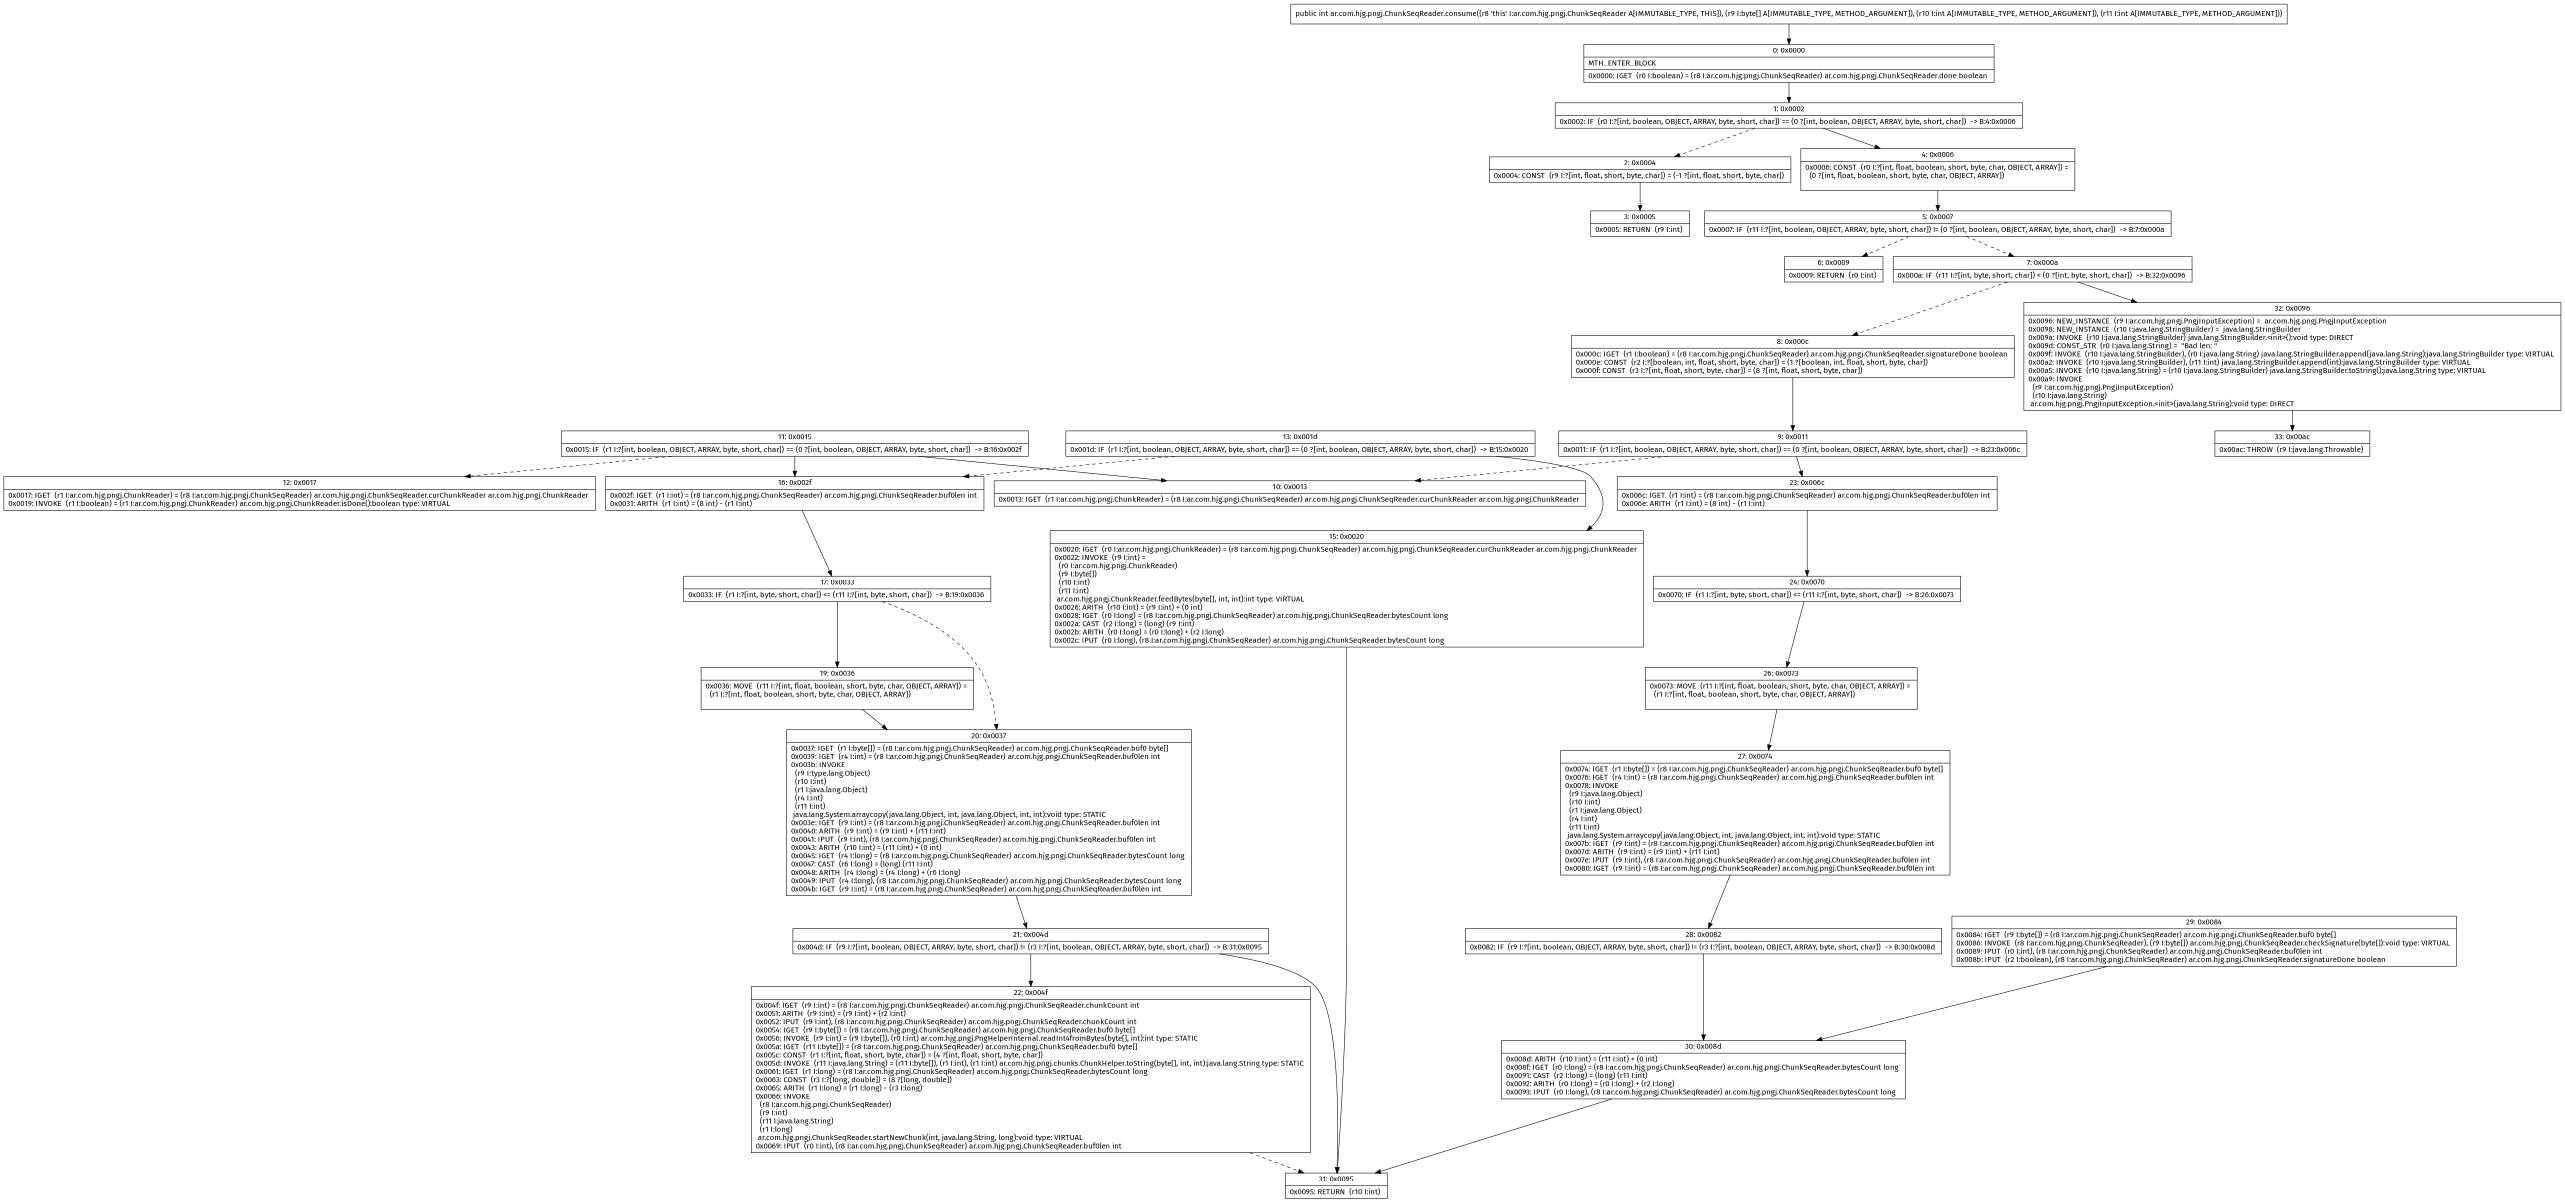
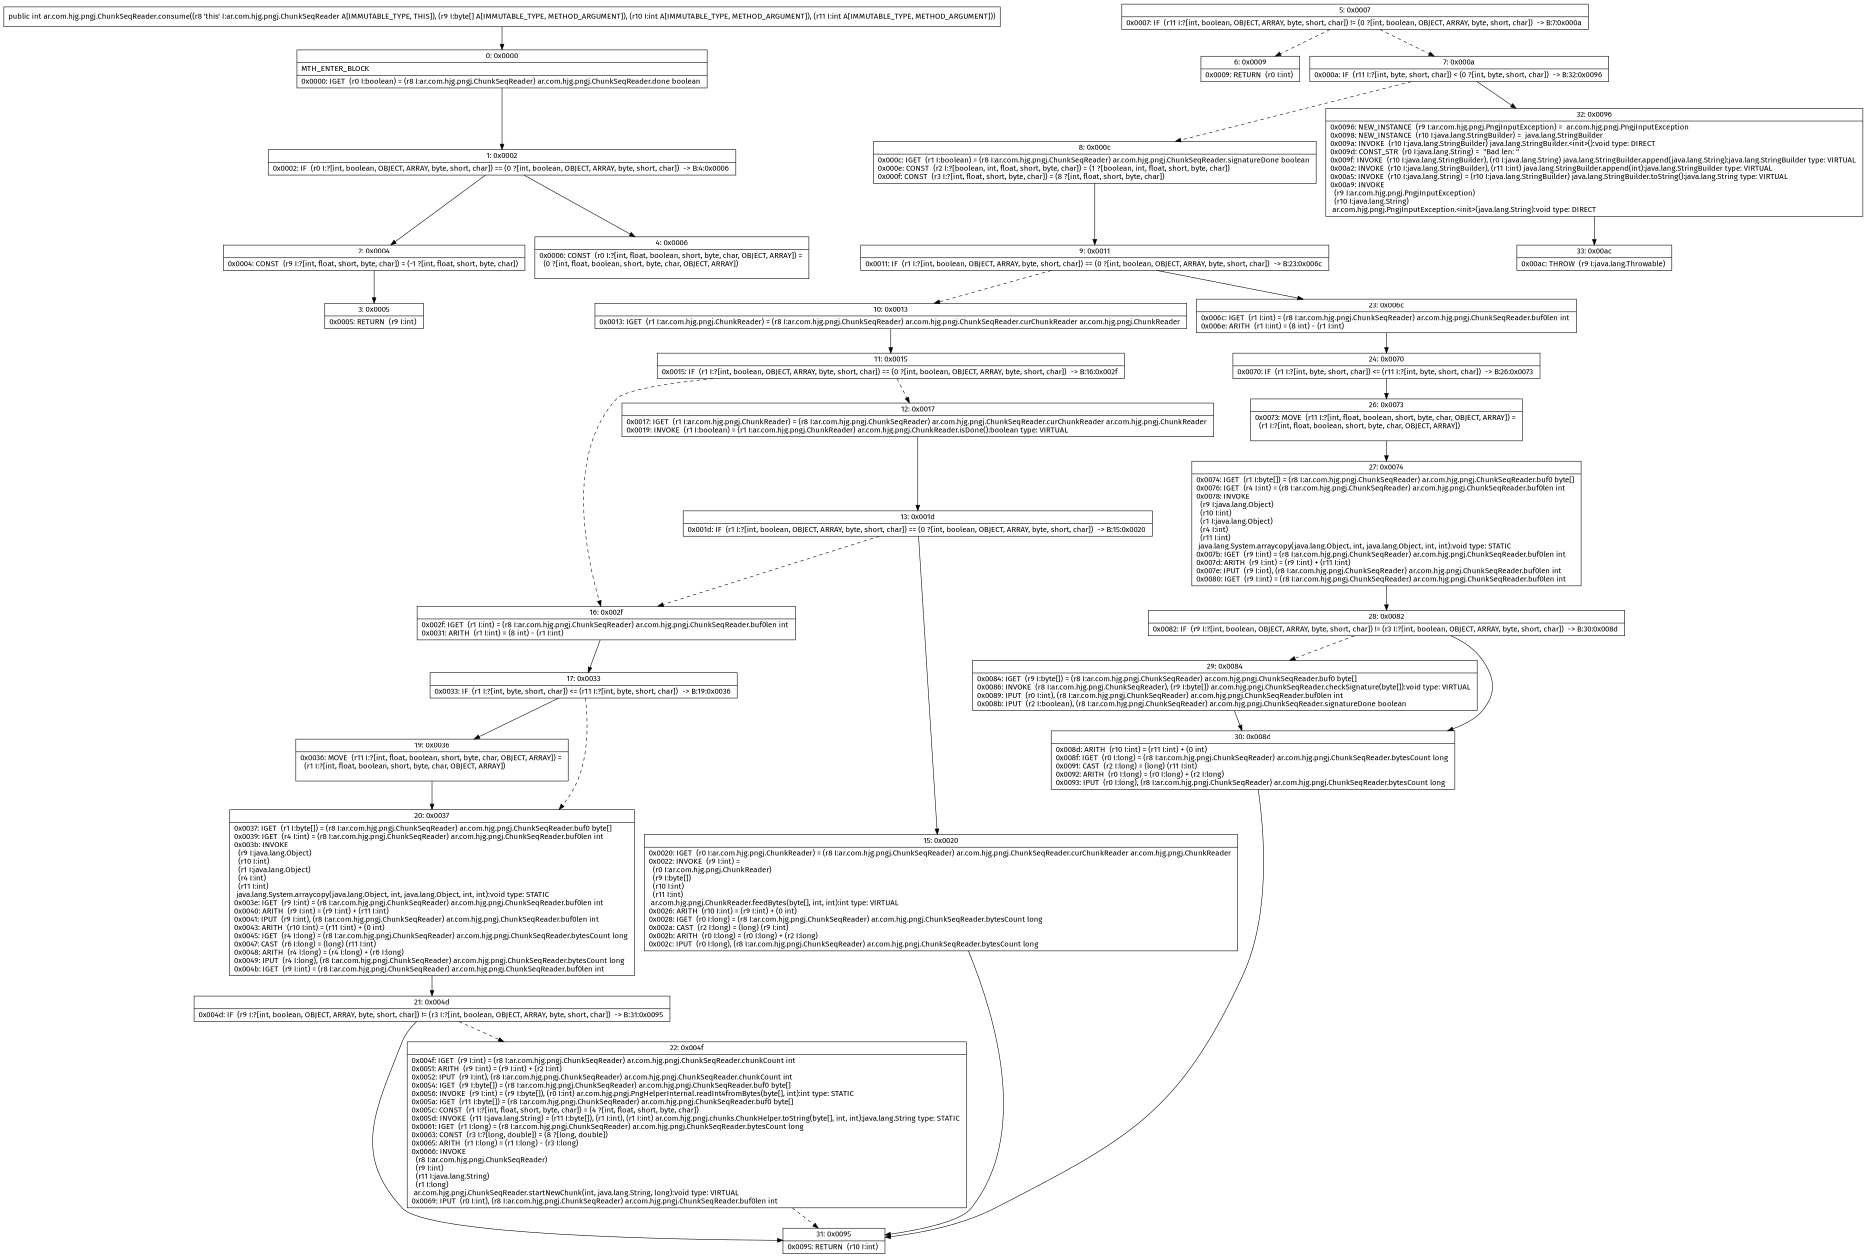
(1717, 142) -> (440, 208)
(1938, 198) -> none
(795, 464) -> (590, 448)
(1027, 467) -> (891, 338)
none -> (918, 471)
none -> (1325, 647)
(831, 773) -> (273, 853)
(1031, 967) -> (479, 1030)
